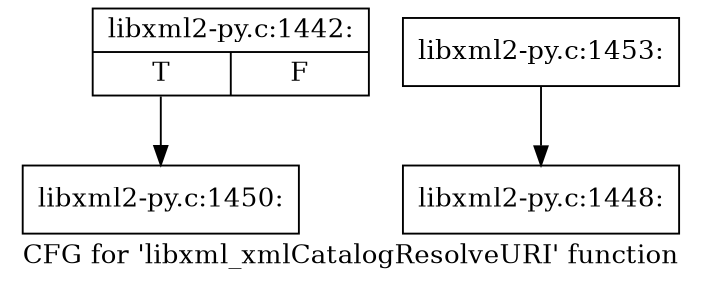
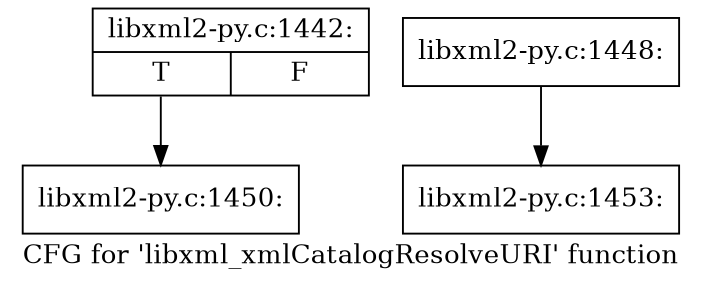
(541, 116) -> (541, 116)
